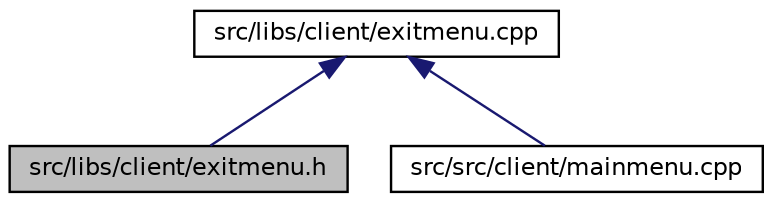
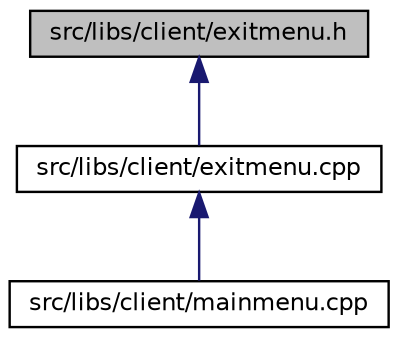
(267, 108) -> (199, 114)
(577, 169) -> (199, 304)
